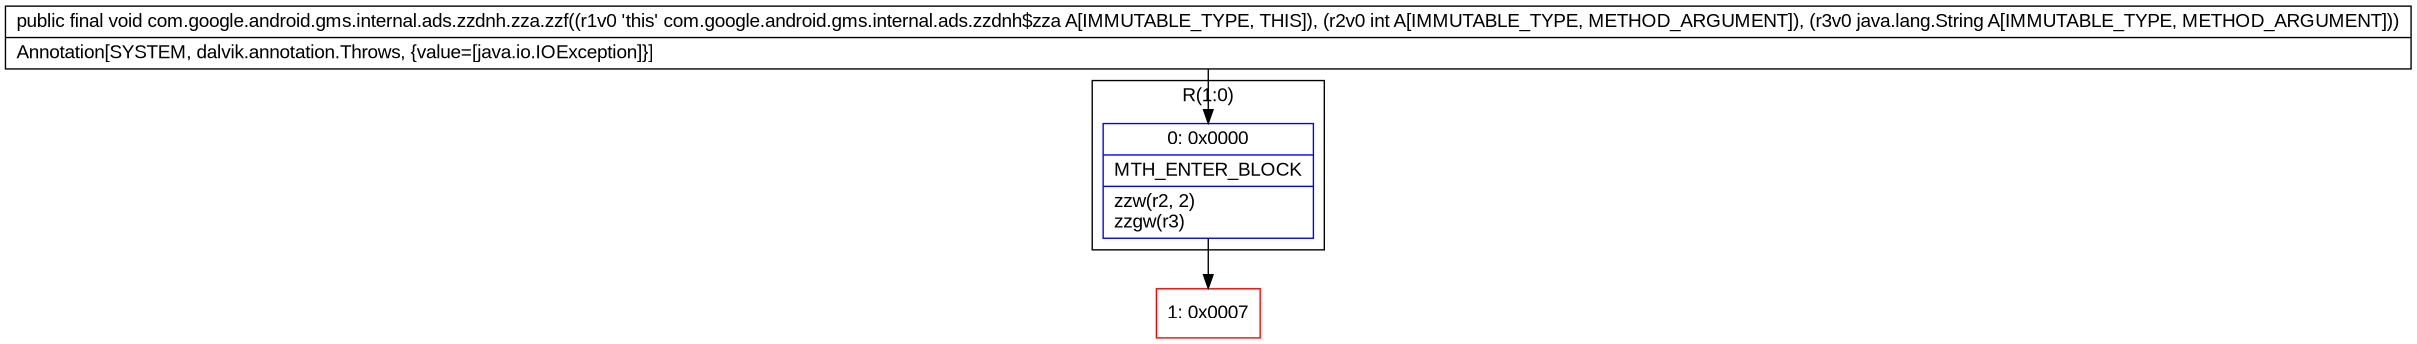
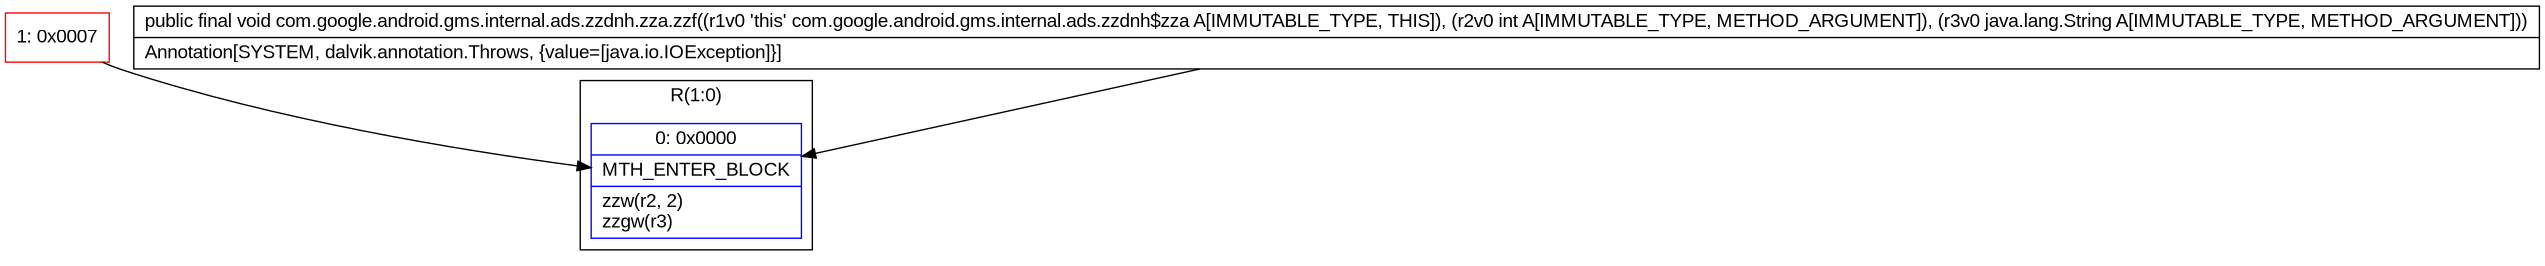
(1208, 258) -> (337, 125)
